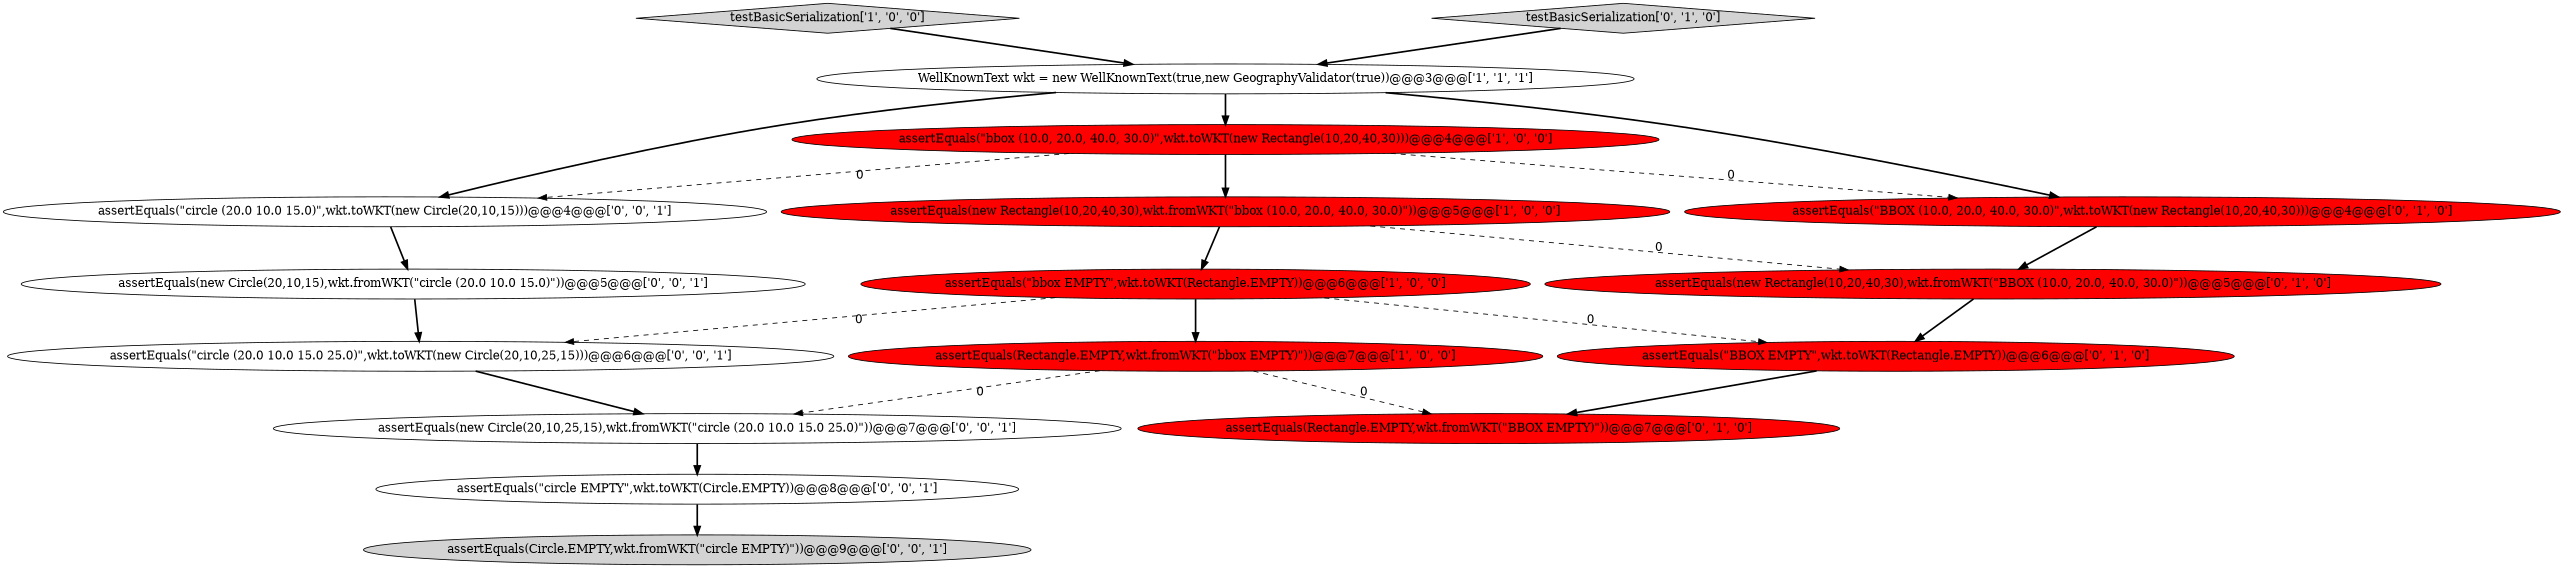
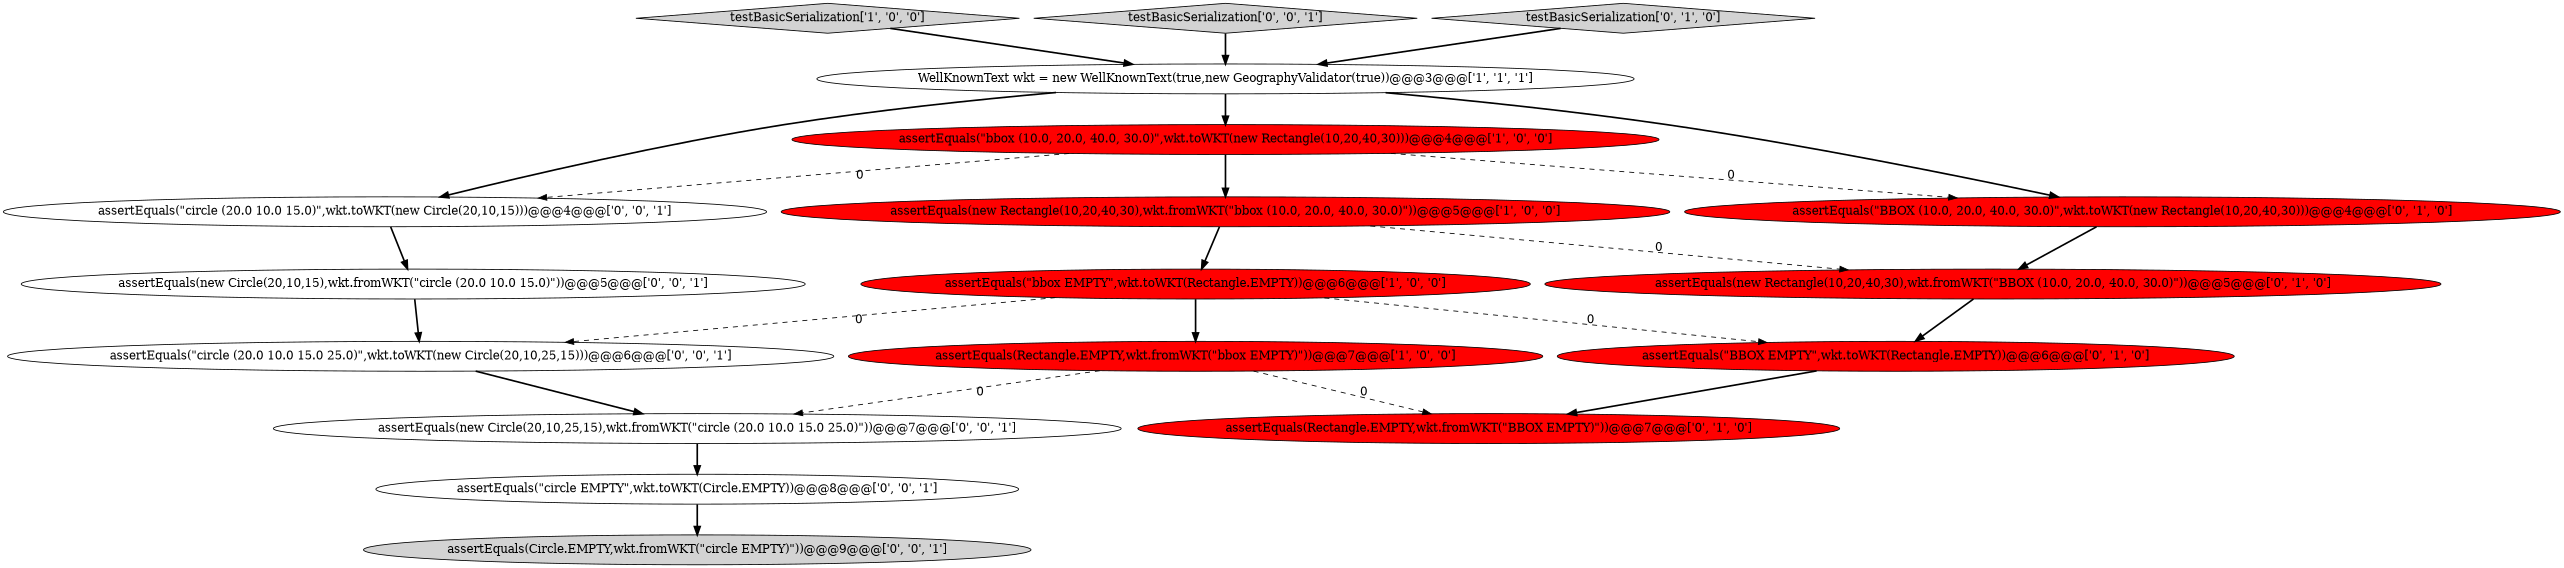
none -> (1225, 18)
